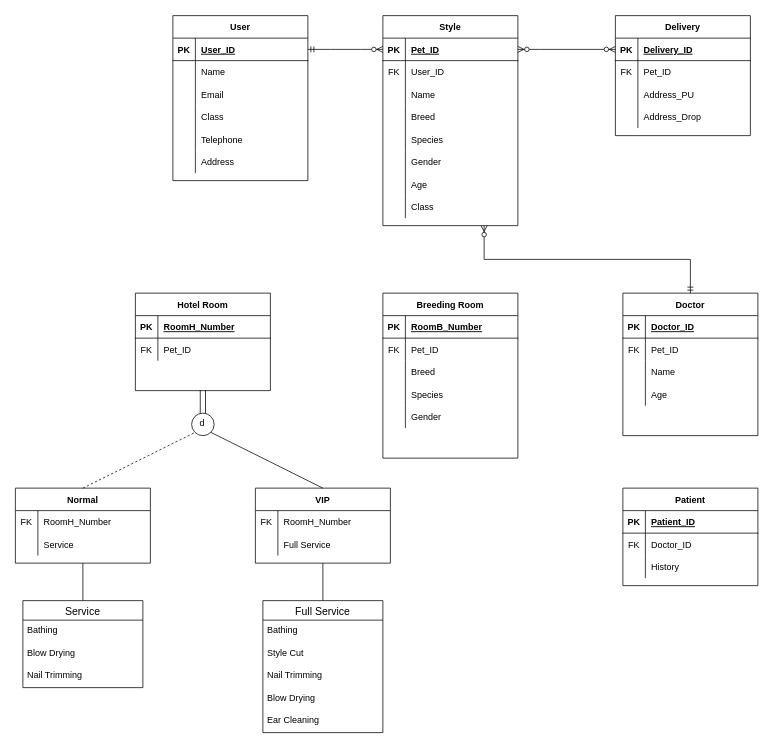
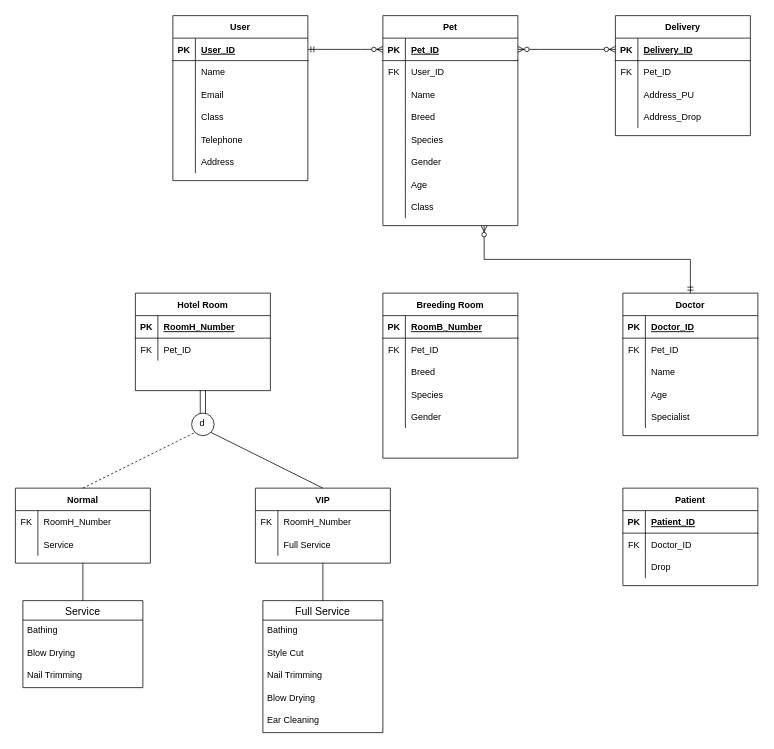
(450, 27) -> (450, 27)
none -> (702, 417)
(667, 567) -> (661, 567)
